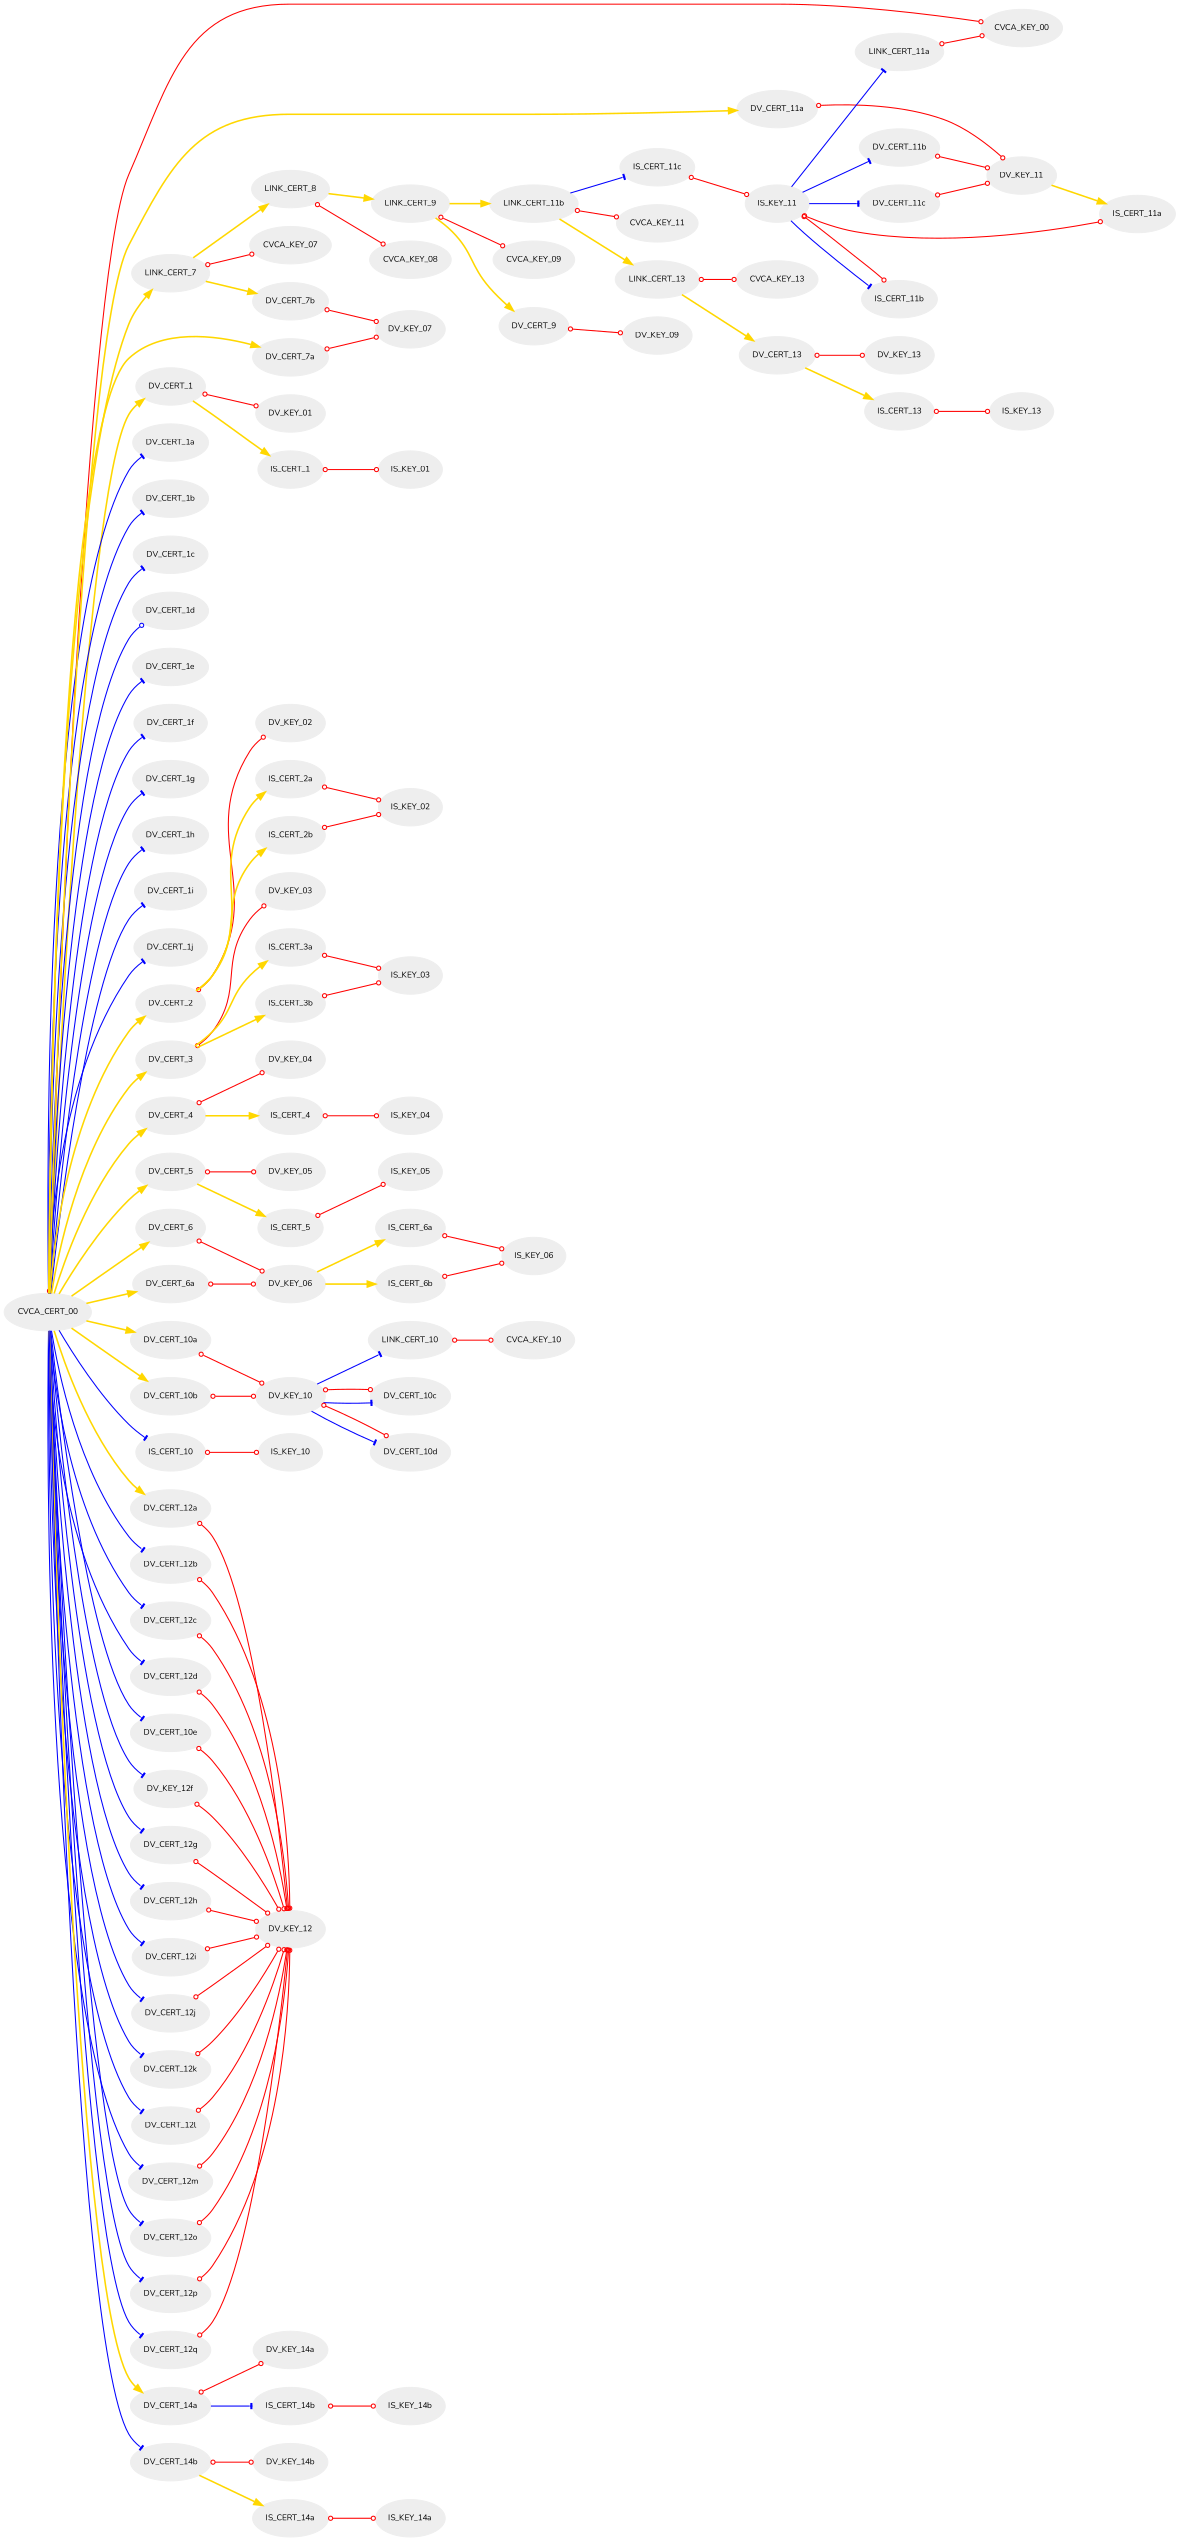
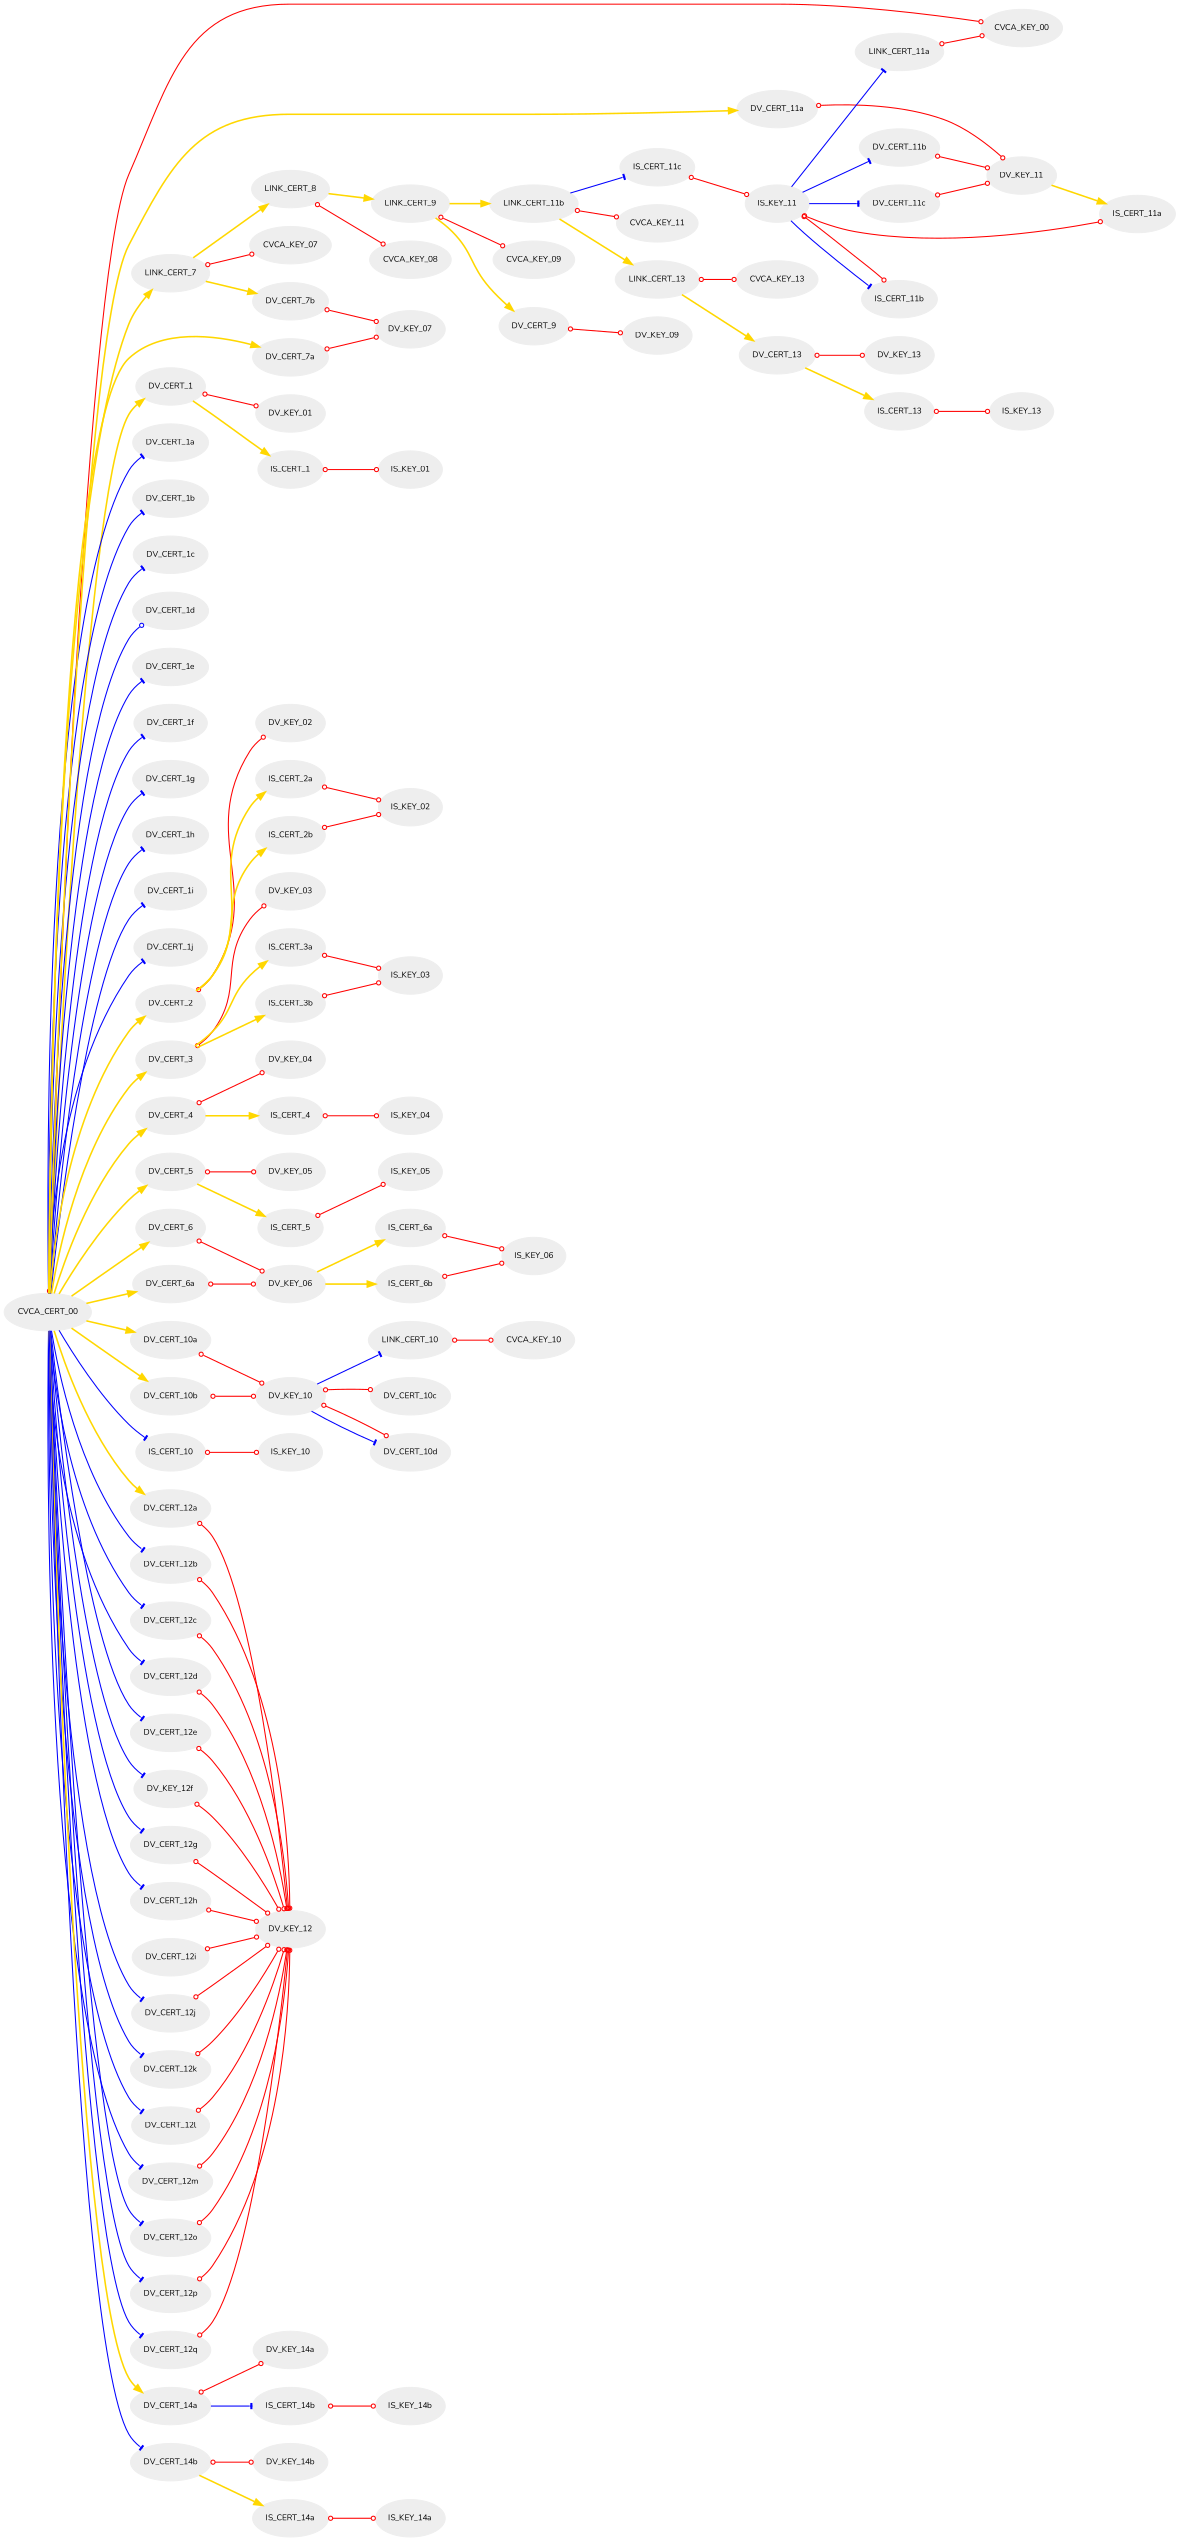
(347, 1403) -> none
(77, 1721) -> none
(171, 1733) -> (171, 1733)
